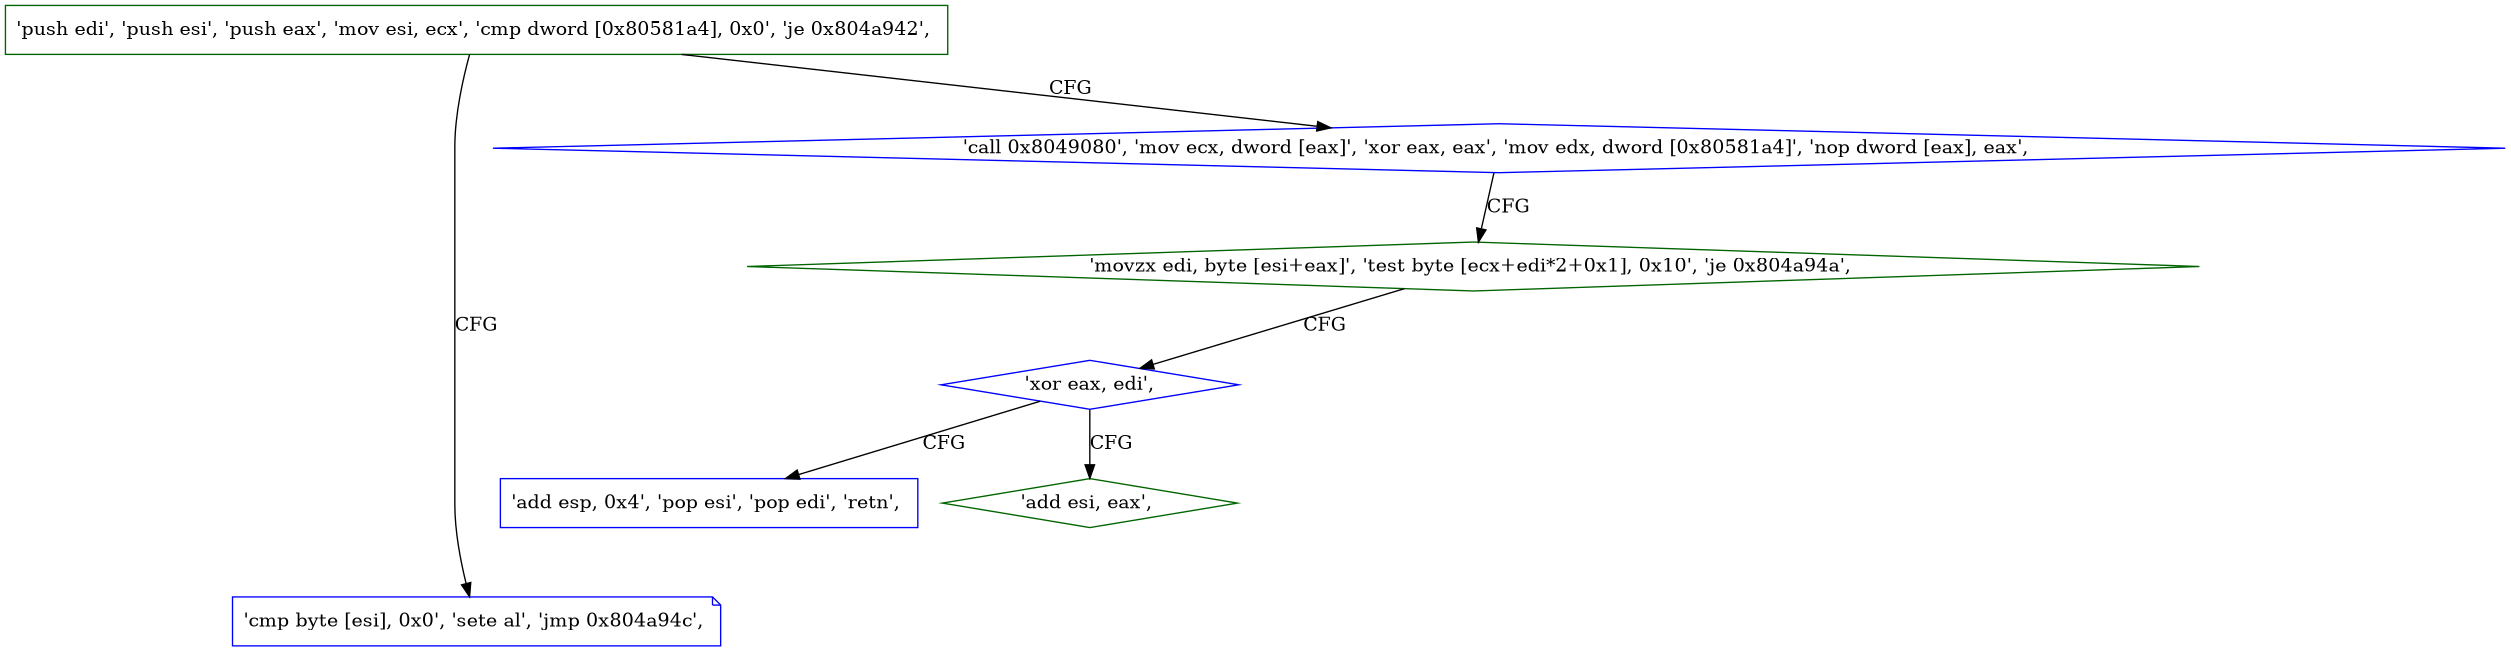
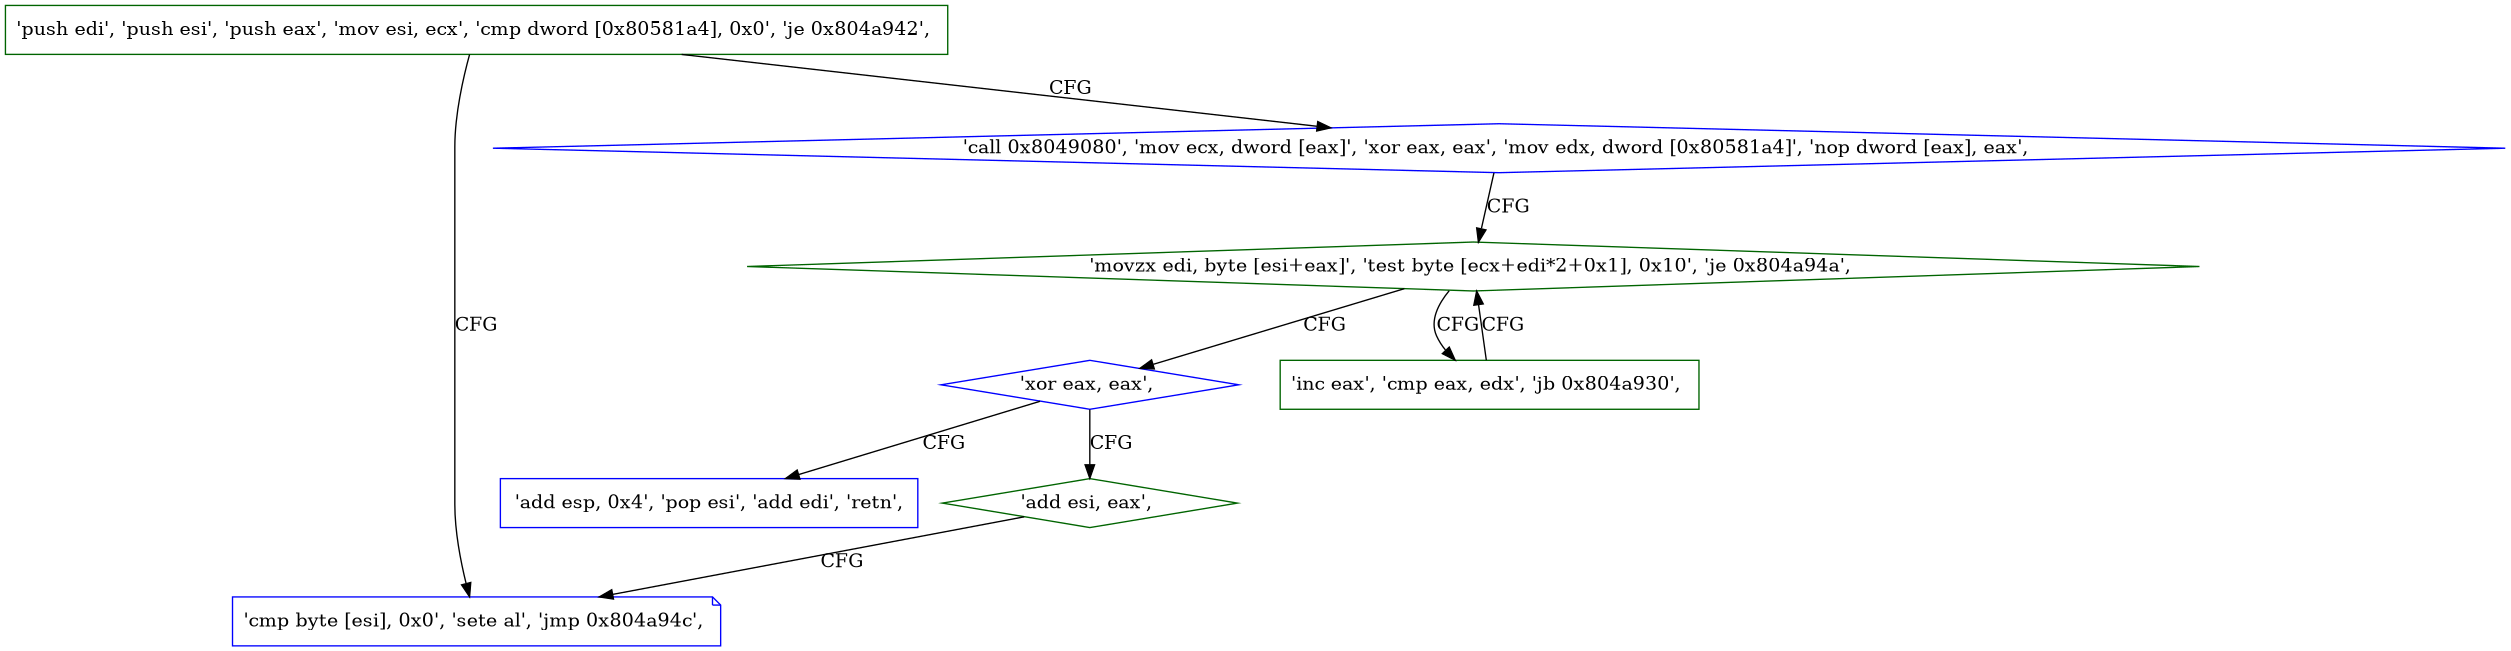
(1090, 385) -> (1090, 385)
none -> (1490, 385)
(709, 503) -> (709, 503)
none -> (819, 556)
